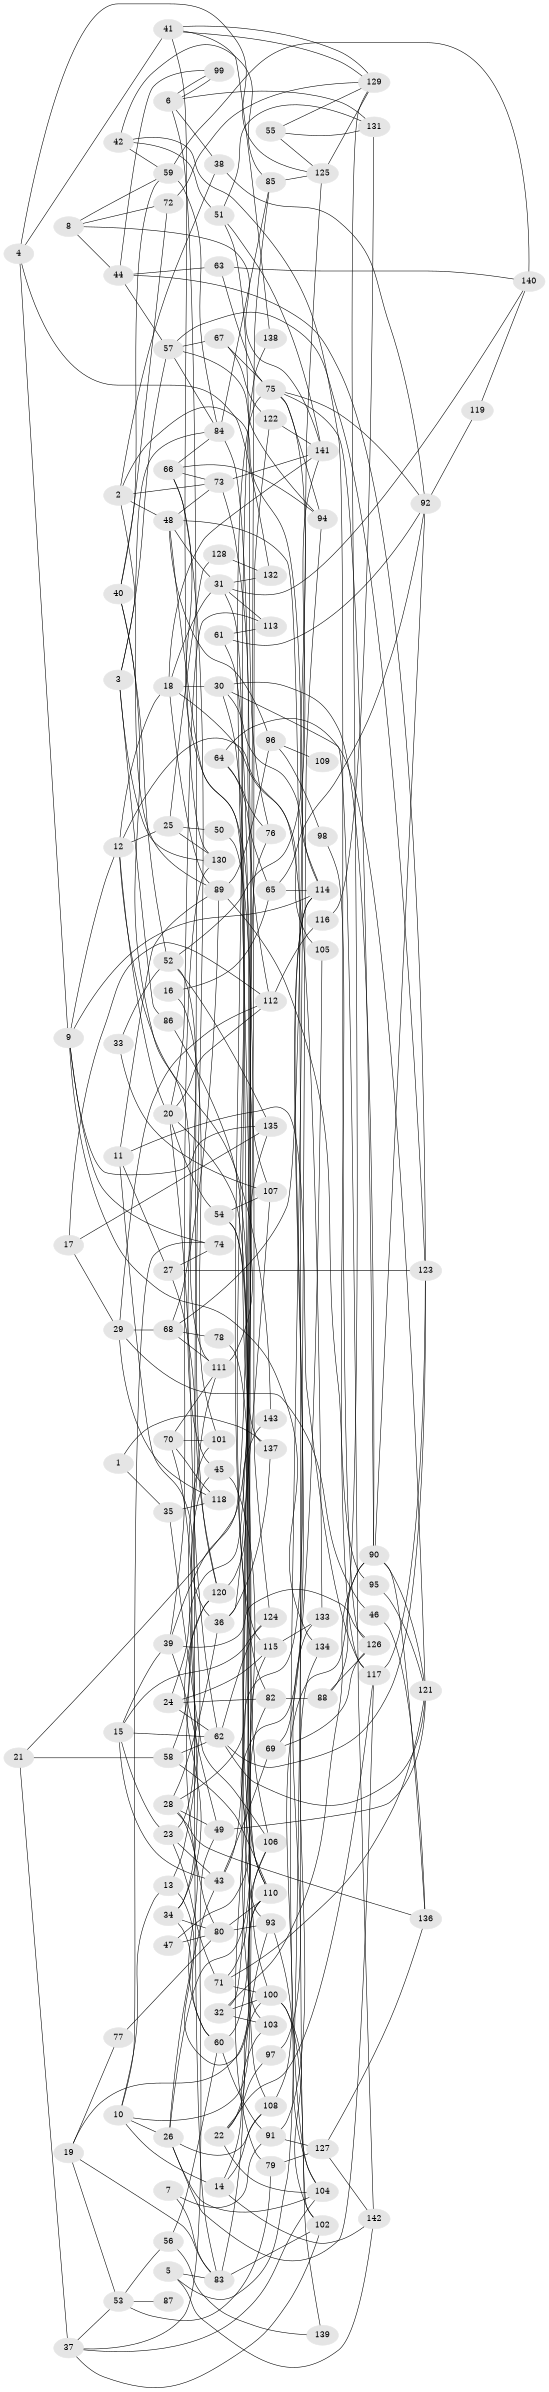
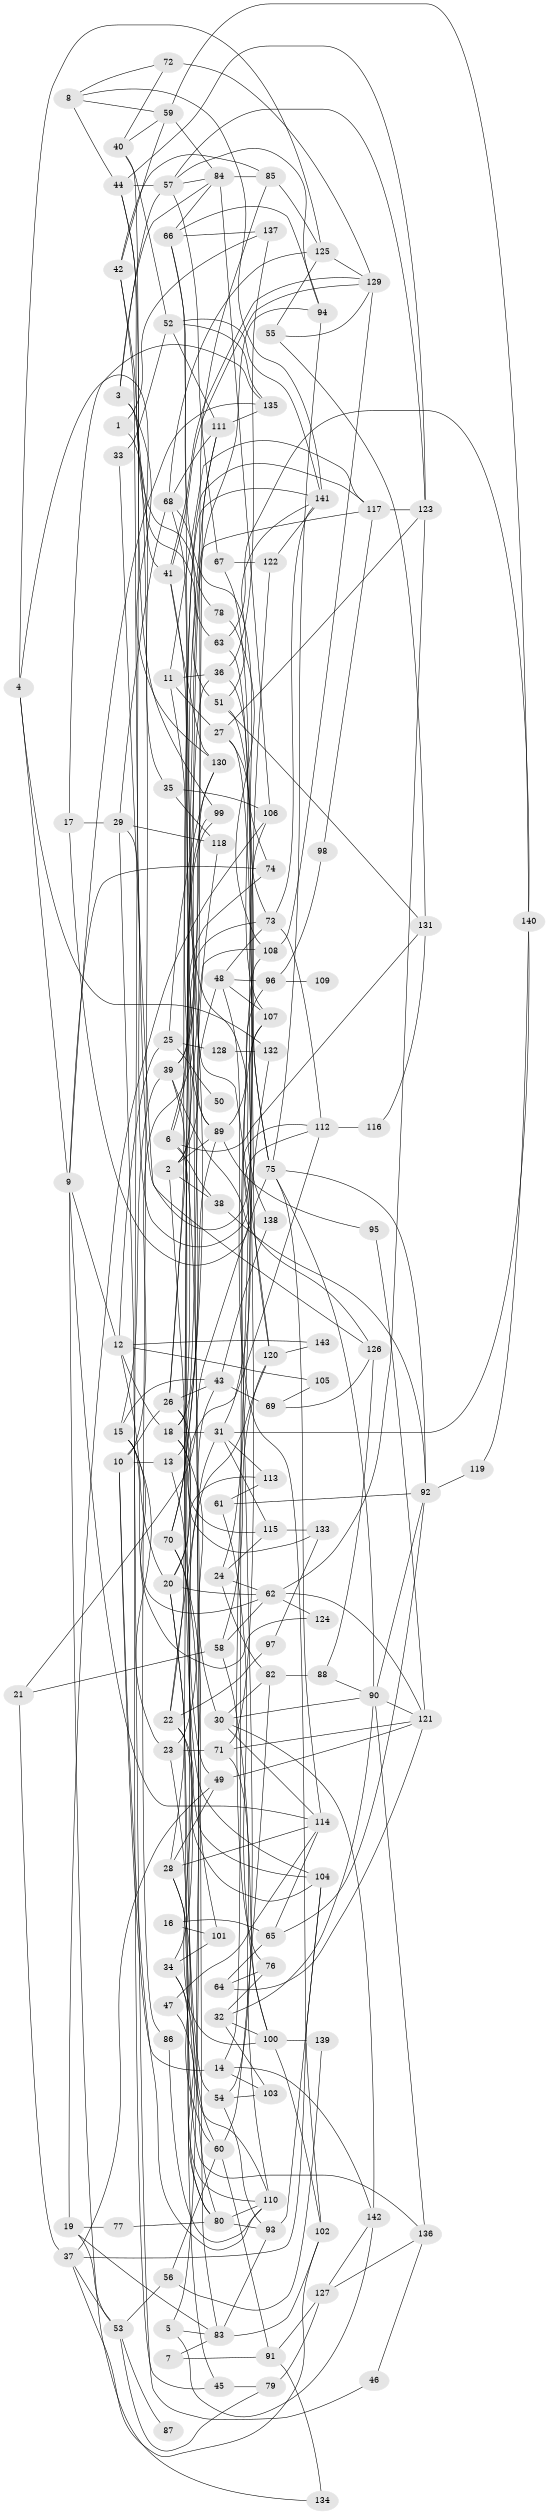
(199, 565) -> (188, 1575)
(254, 1318) -> none
